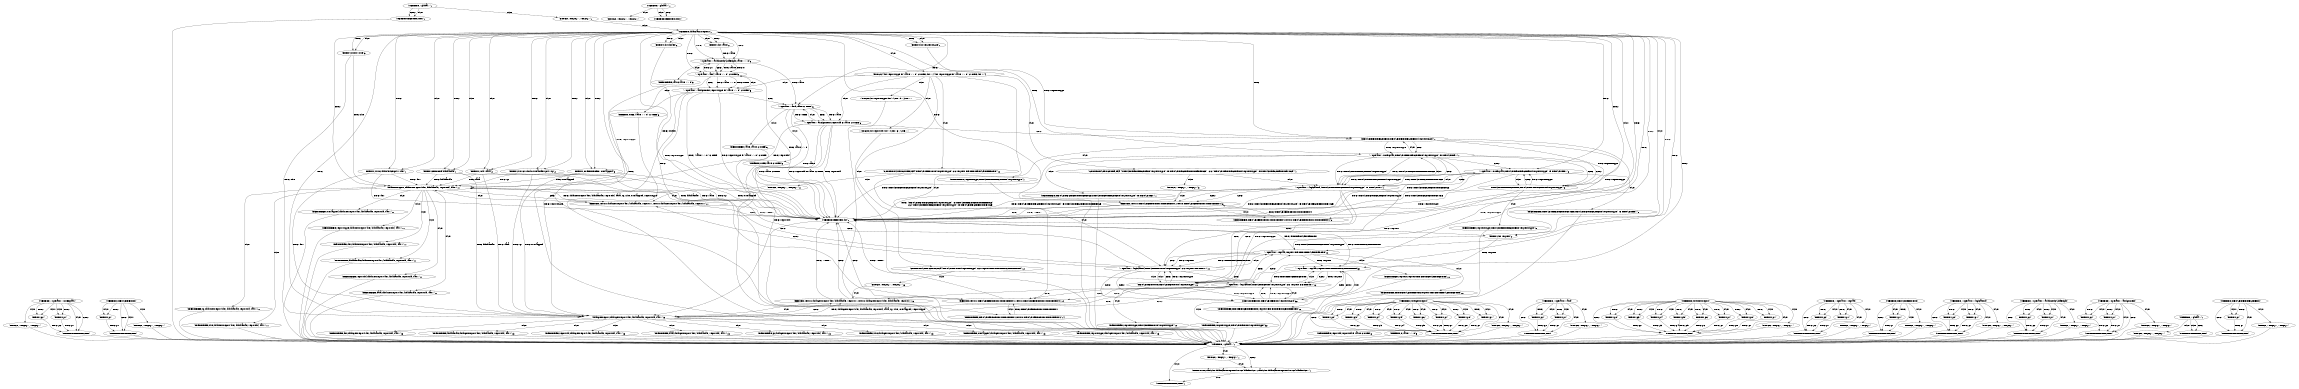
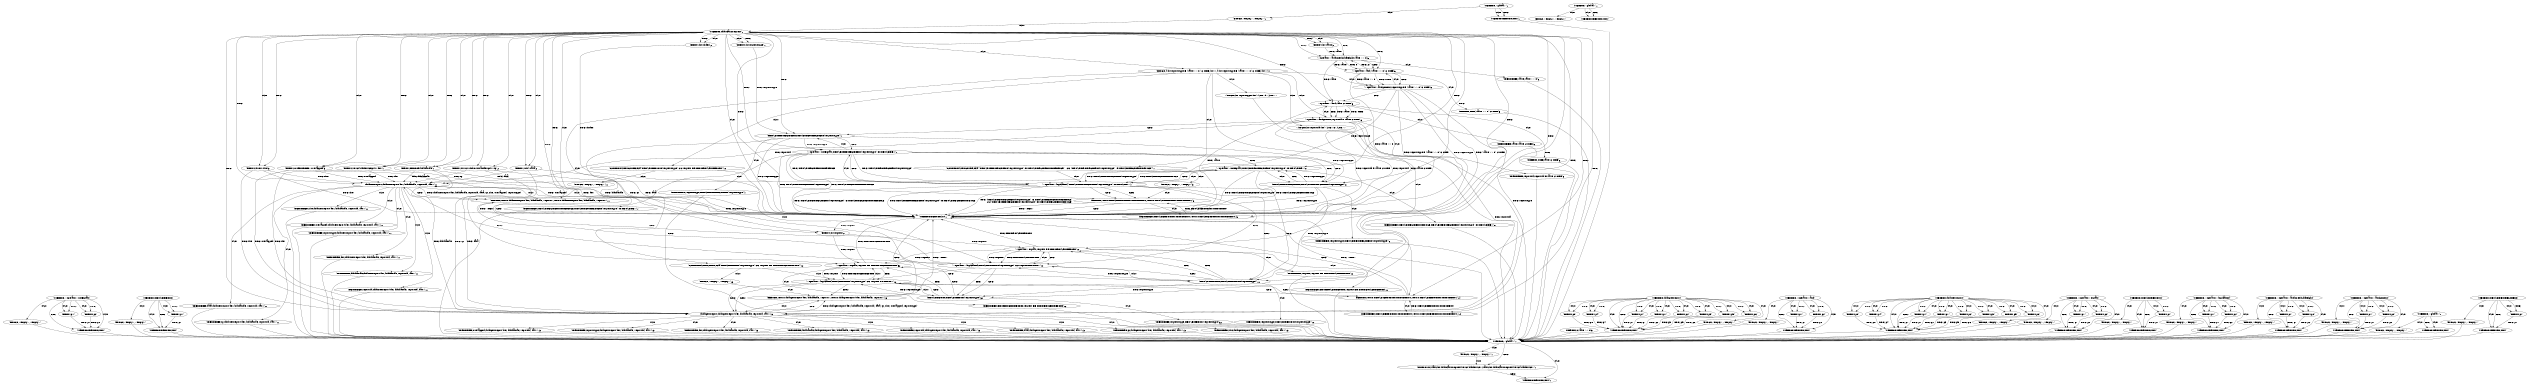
none -> (1464, 159)
(708, 196) -> (651, 193)
none -> (487, 213)
(1320, 244) -> (979, 241)
